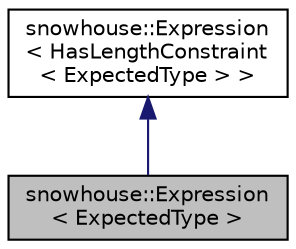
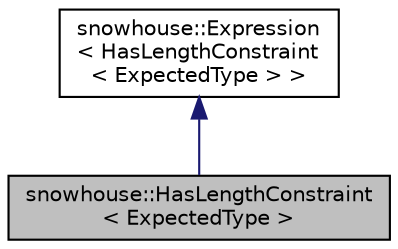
(148, 208) -> (199, 208)
